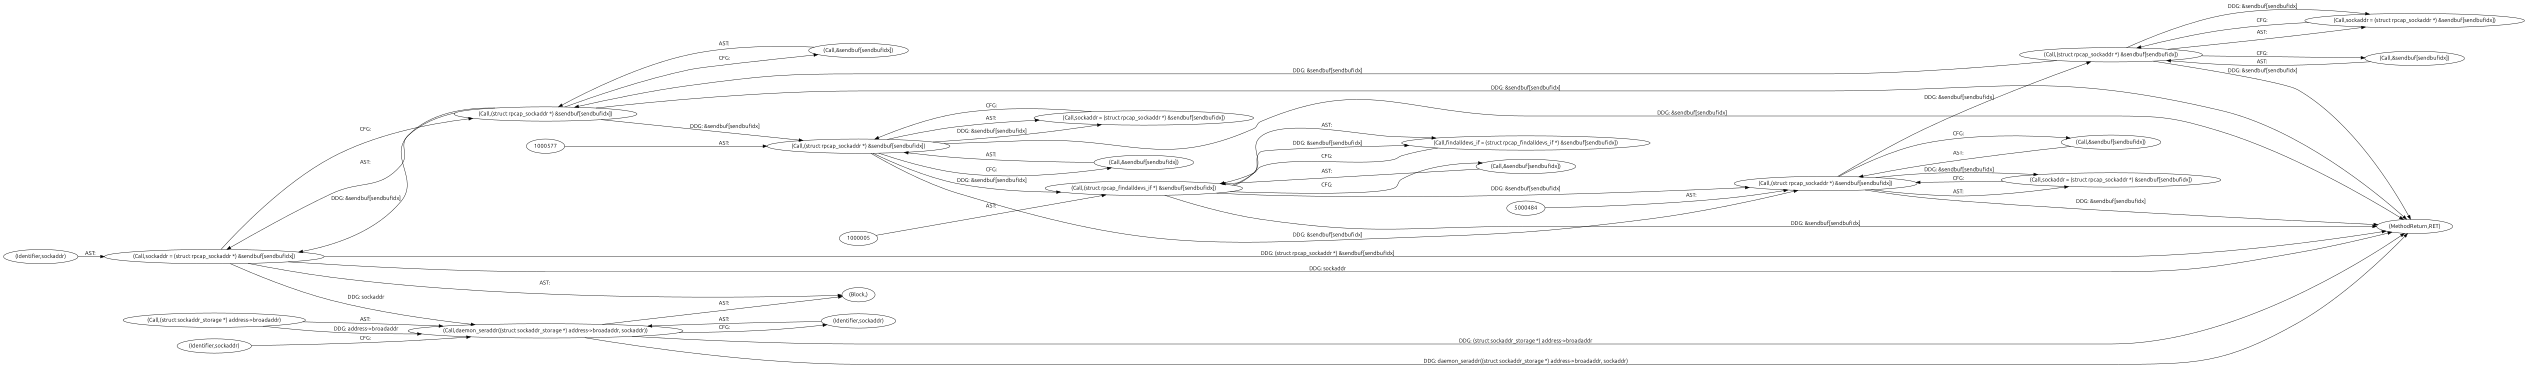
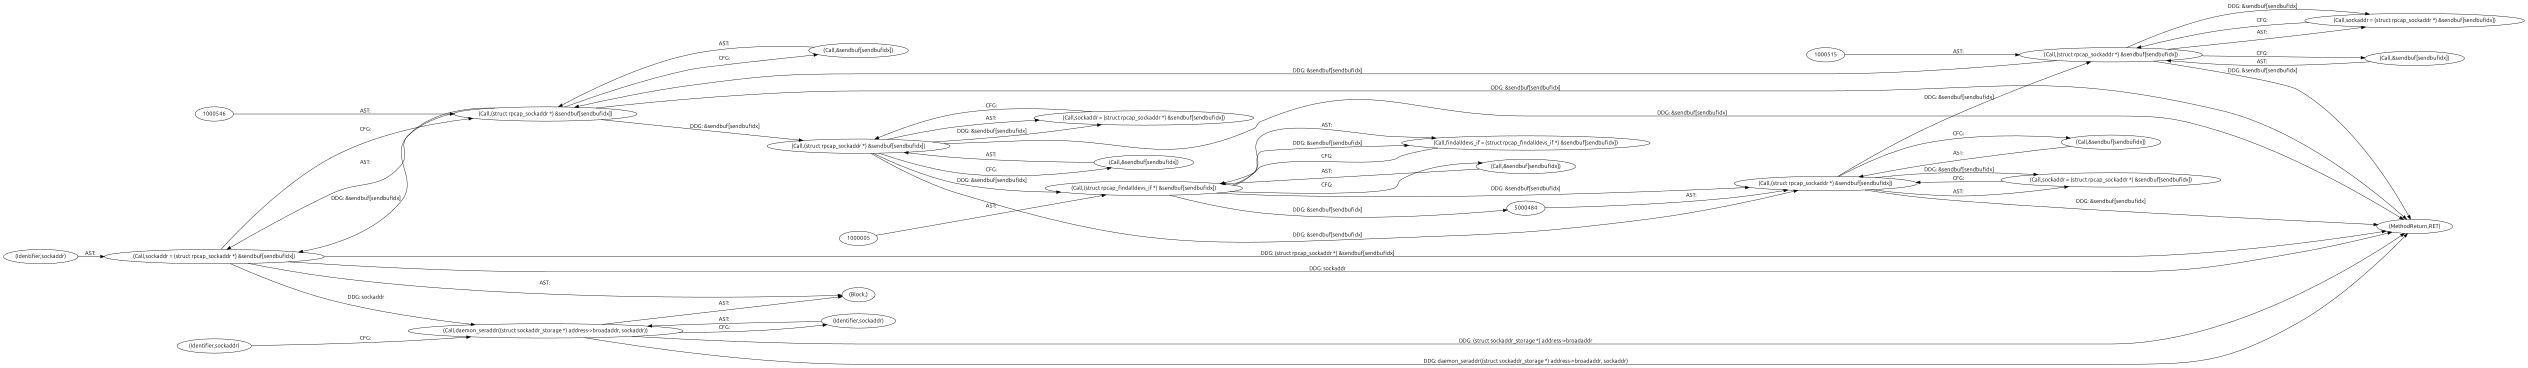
none -> (1826, 55)
none -> (214, 114)
(546, 146) -> none
(1767, 226) -> (1336, 217)
(214, 320) -> none
